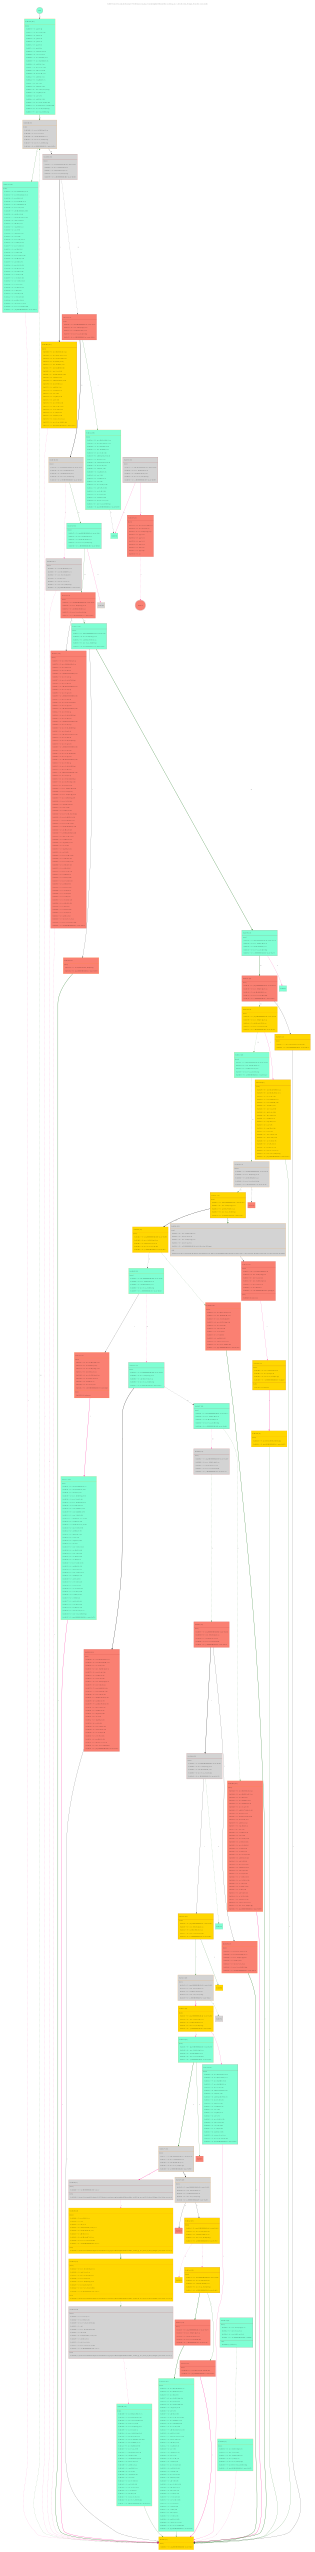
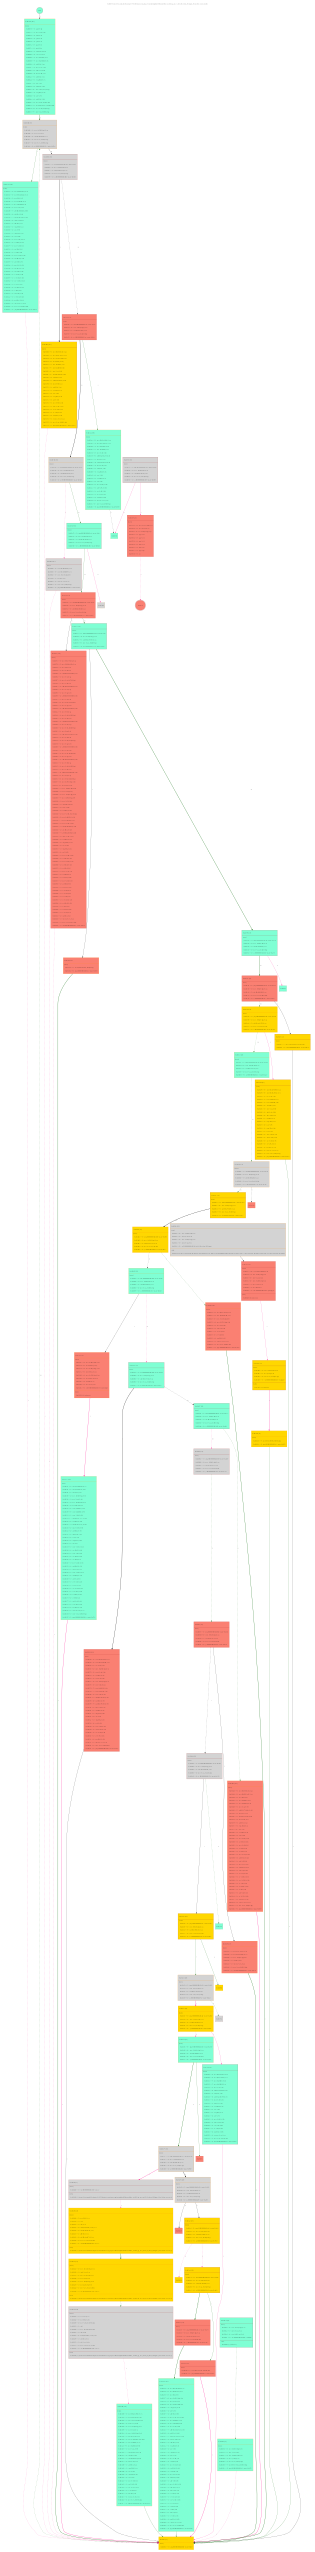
(228, 1220) -> none
(208, 1700) -> (208, 1700)
